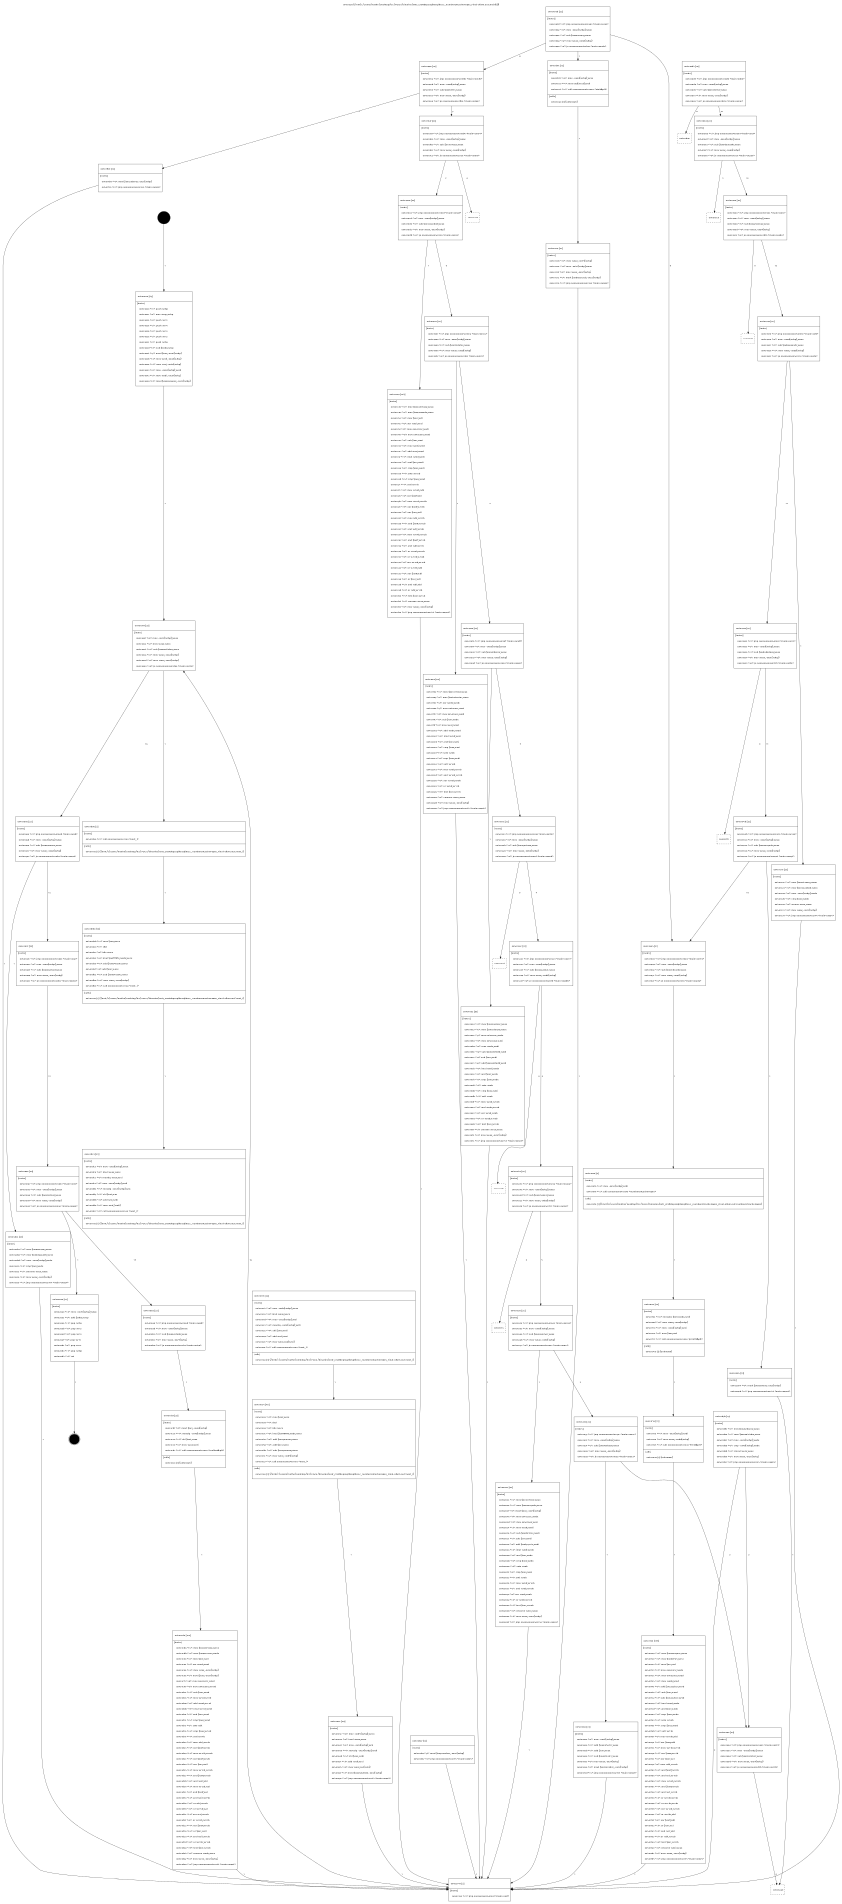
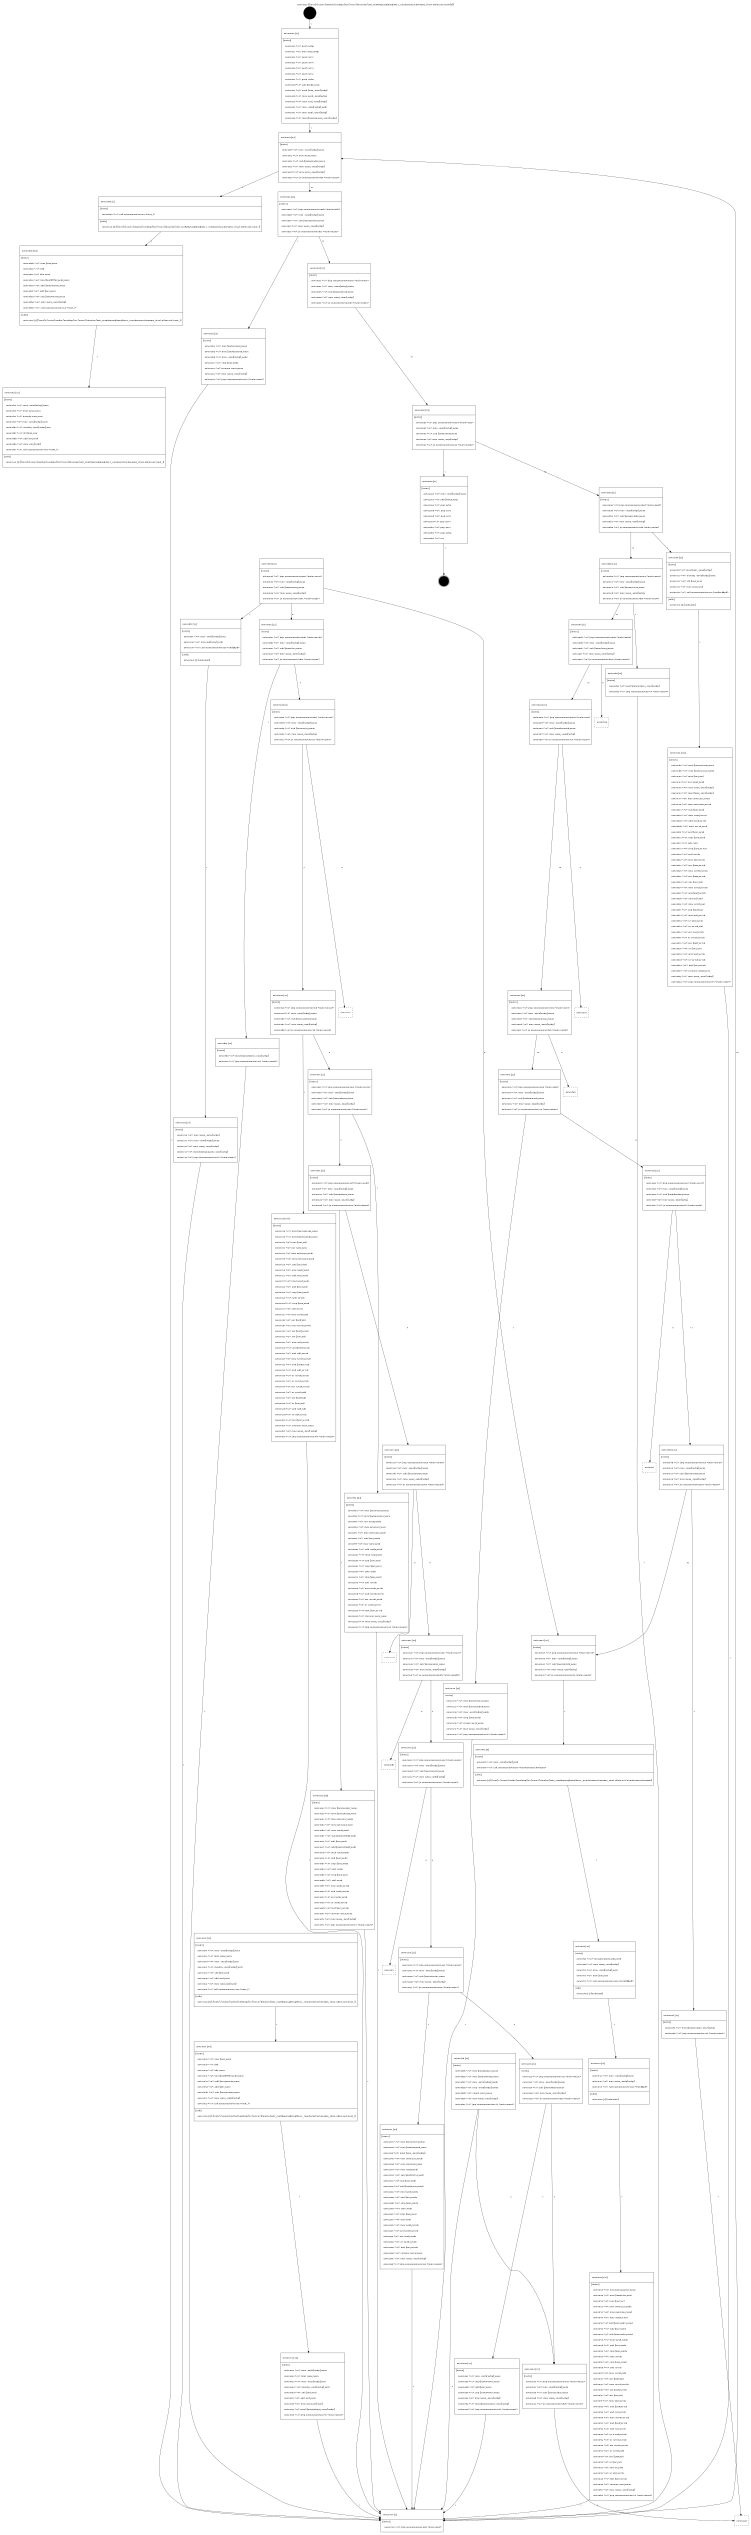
none -> (631, 581)
